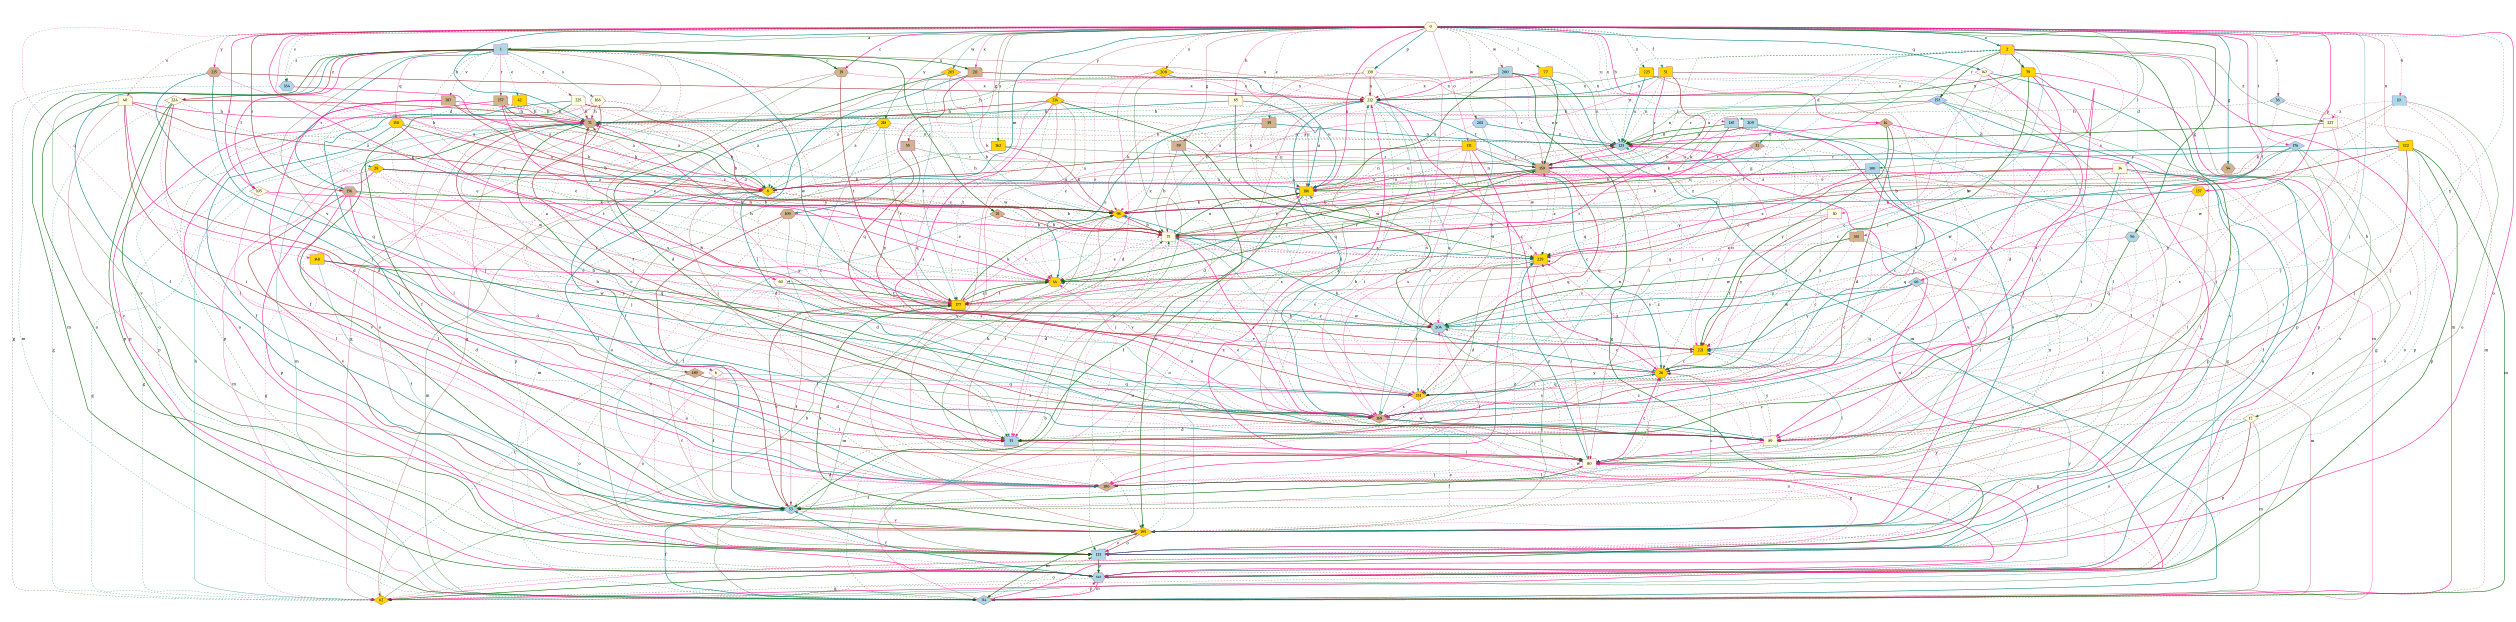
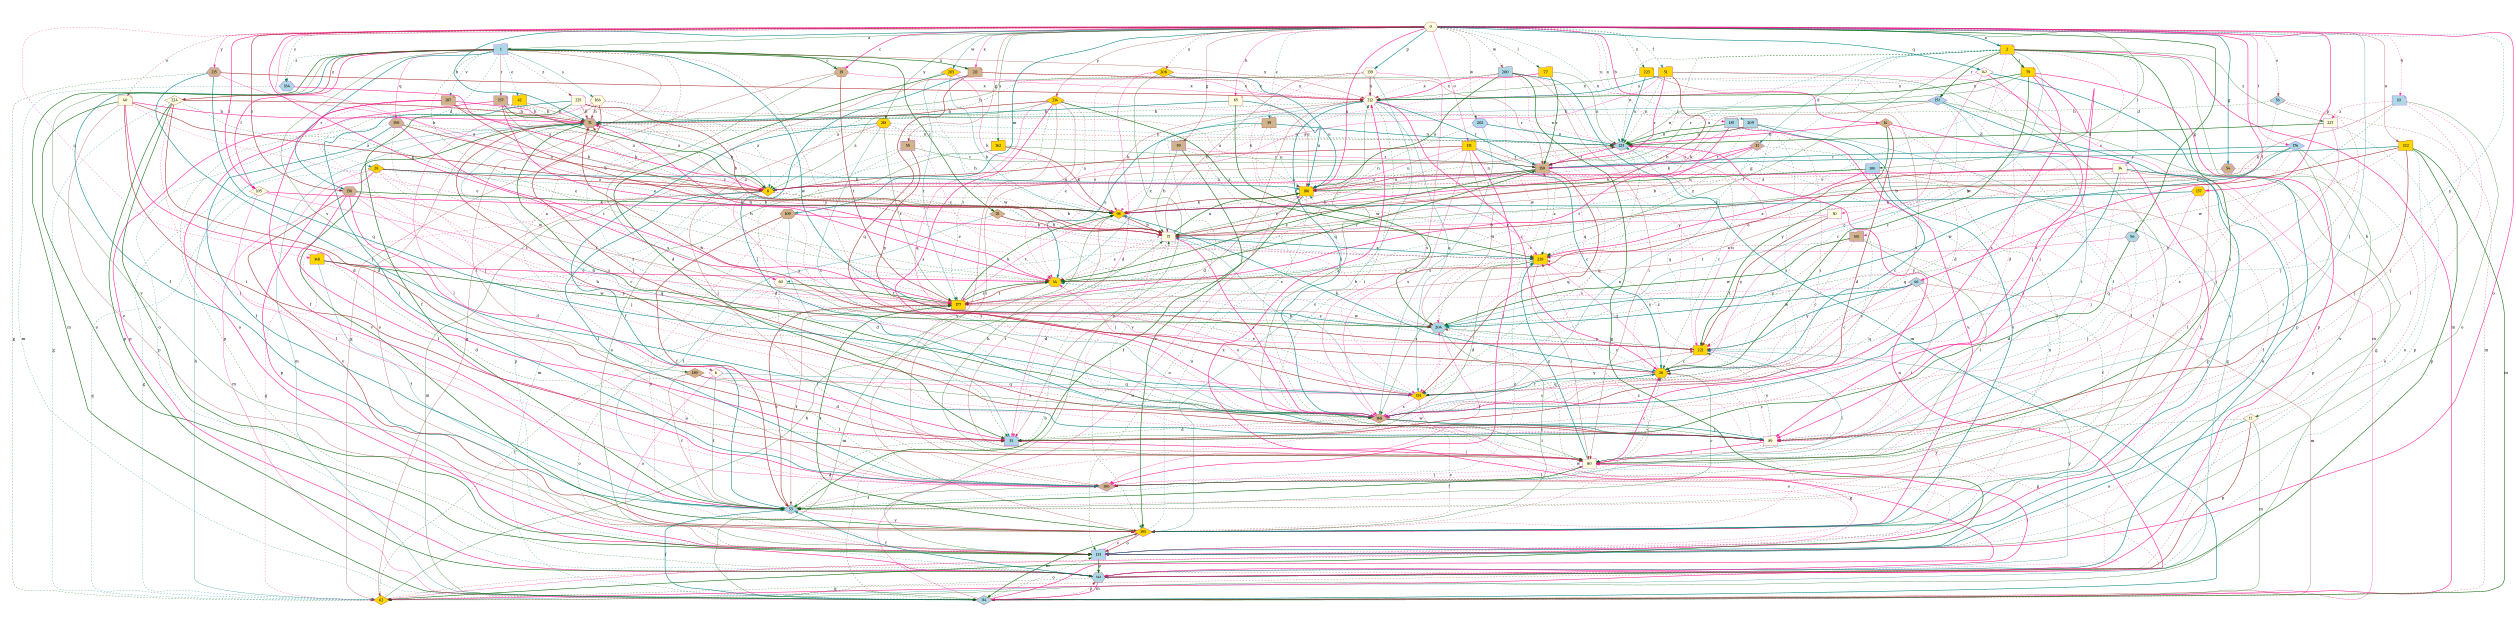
(396, 123) -> (396, 123)
